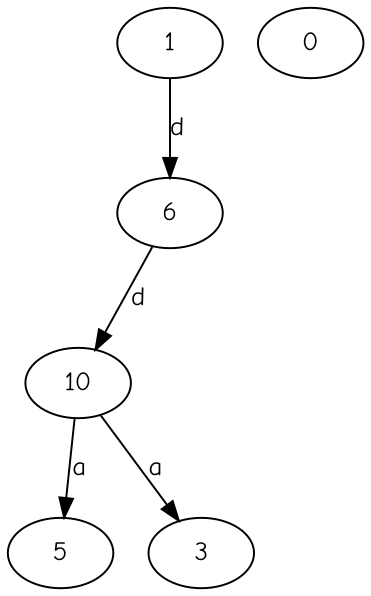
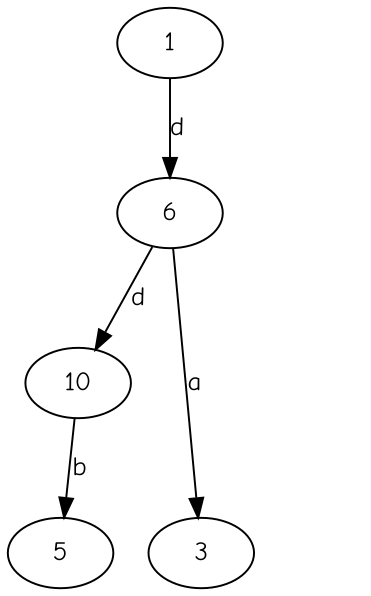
(311, 43) -> none
(134, 460) -> (185, 373)
(80, 468) -> (80, 468)
